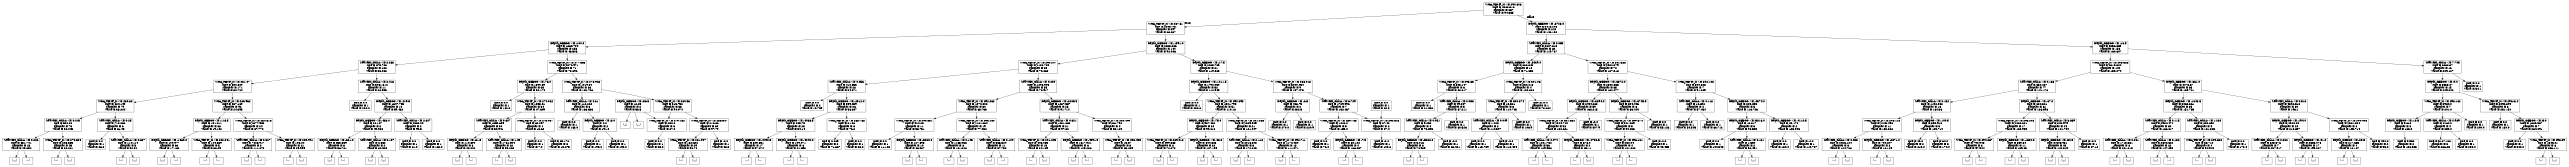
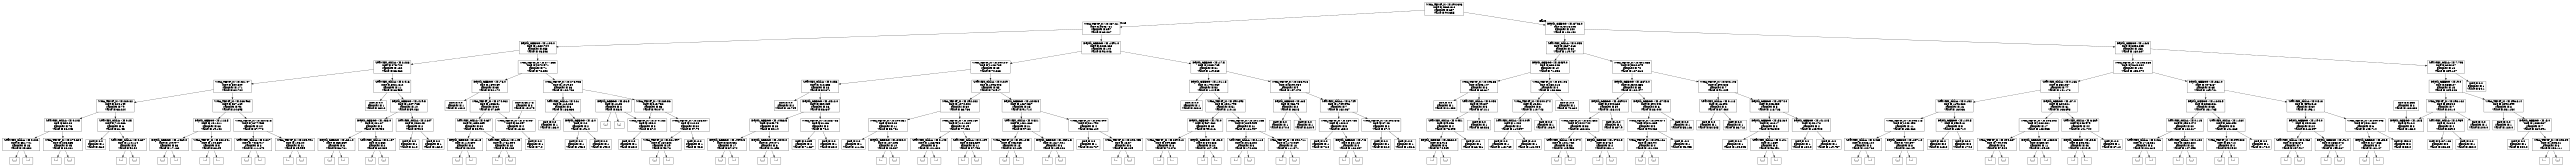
(1381, 114) -> (1381, 135)
(547, 135) -> (521, 114)
(2404, 135) -> (2406, 114)
none -> (1088, 144)
